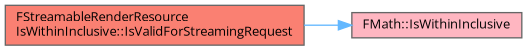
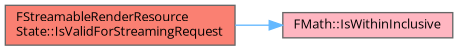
(155, 25) -> (120, 25)
